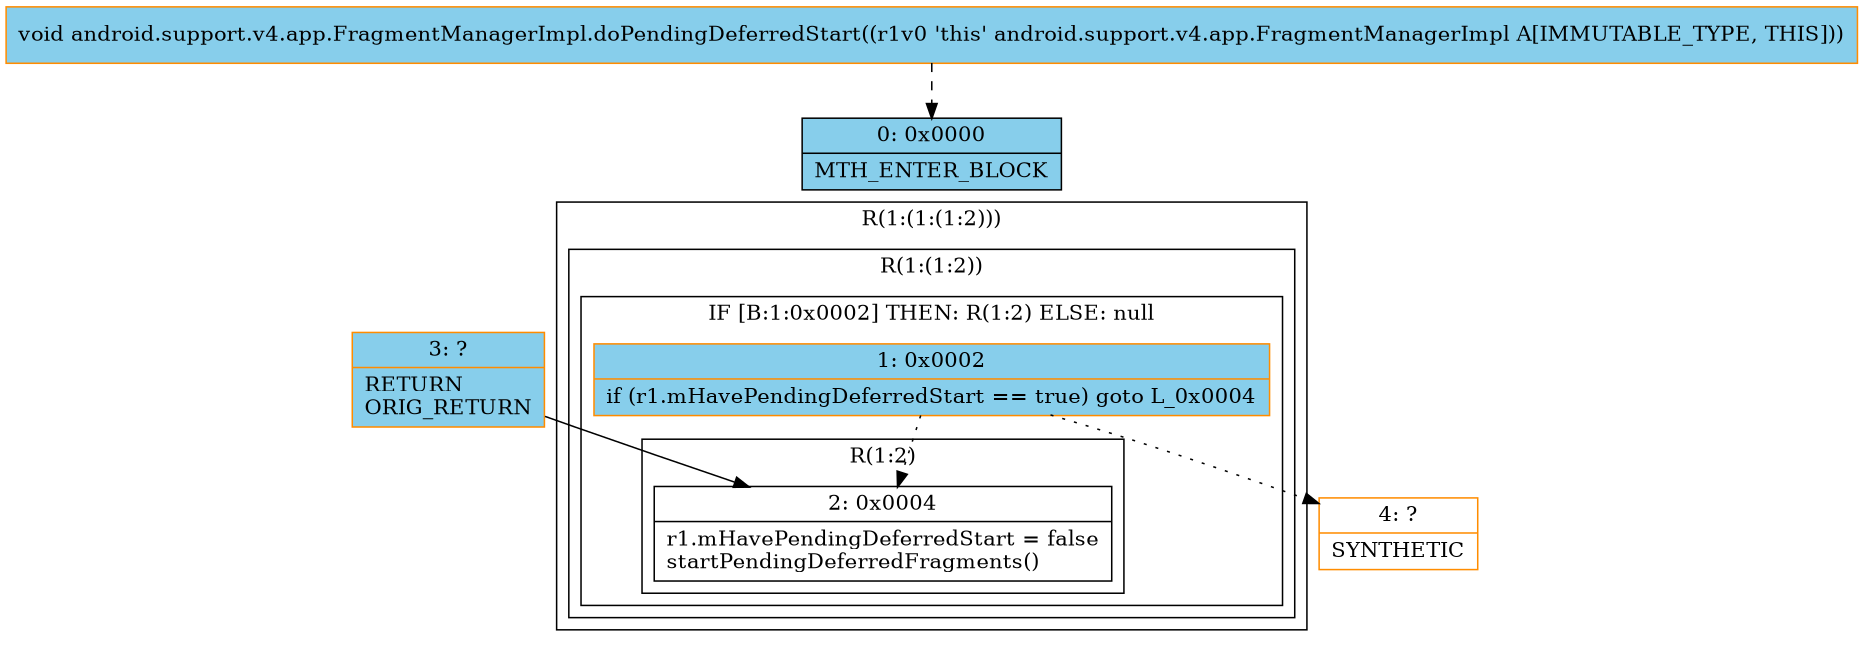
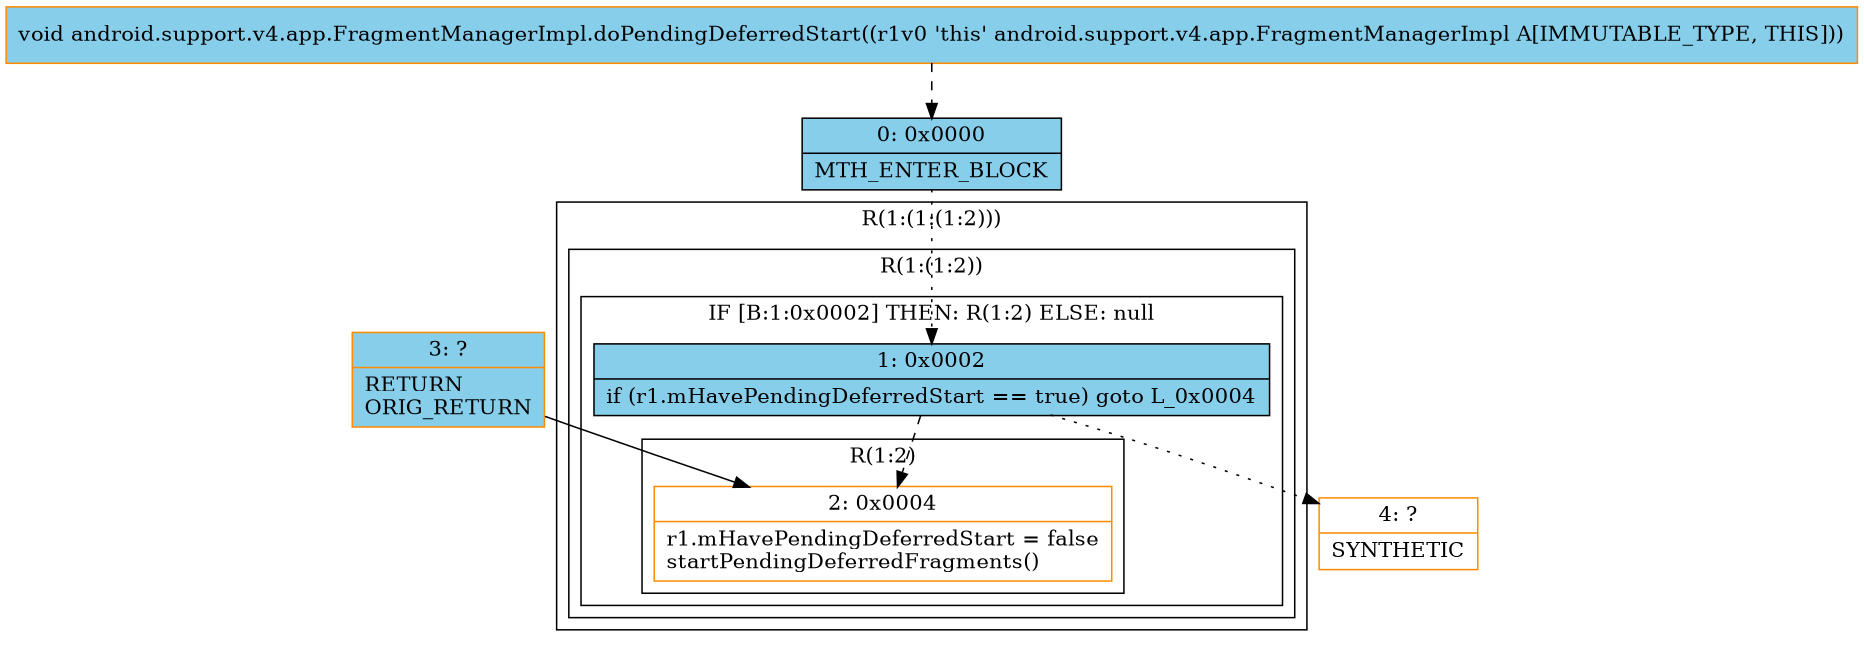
none -> (932, 259)
(932, 380) -> (932, 380)
(910, 450) -> (910, 450)
(883, 534) -> (883, 534)
